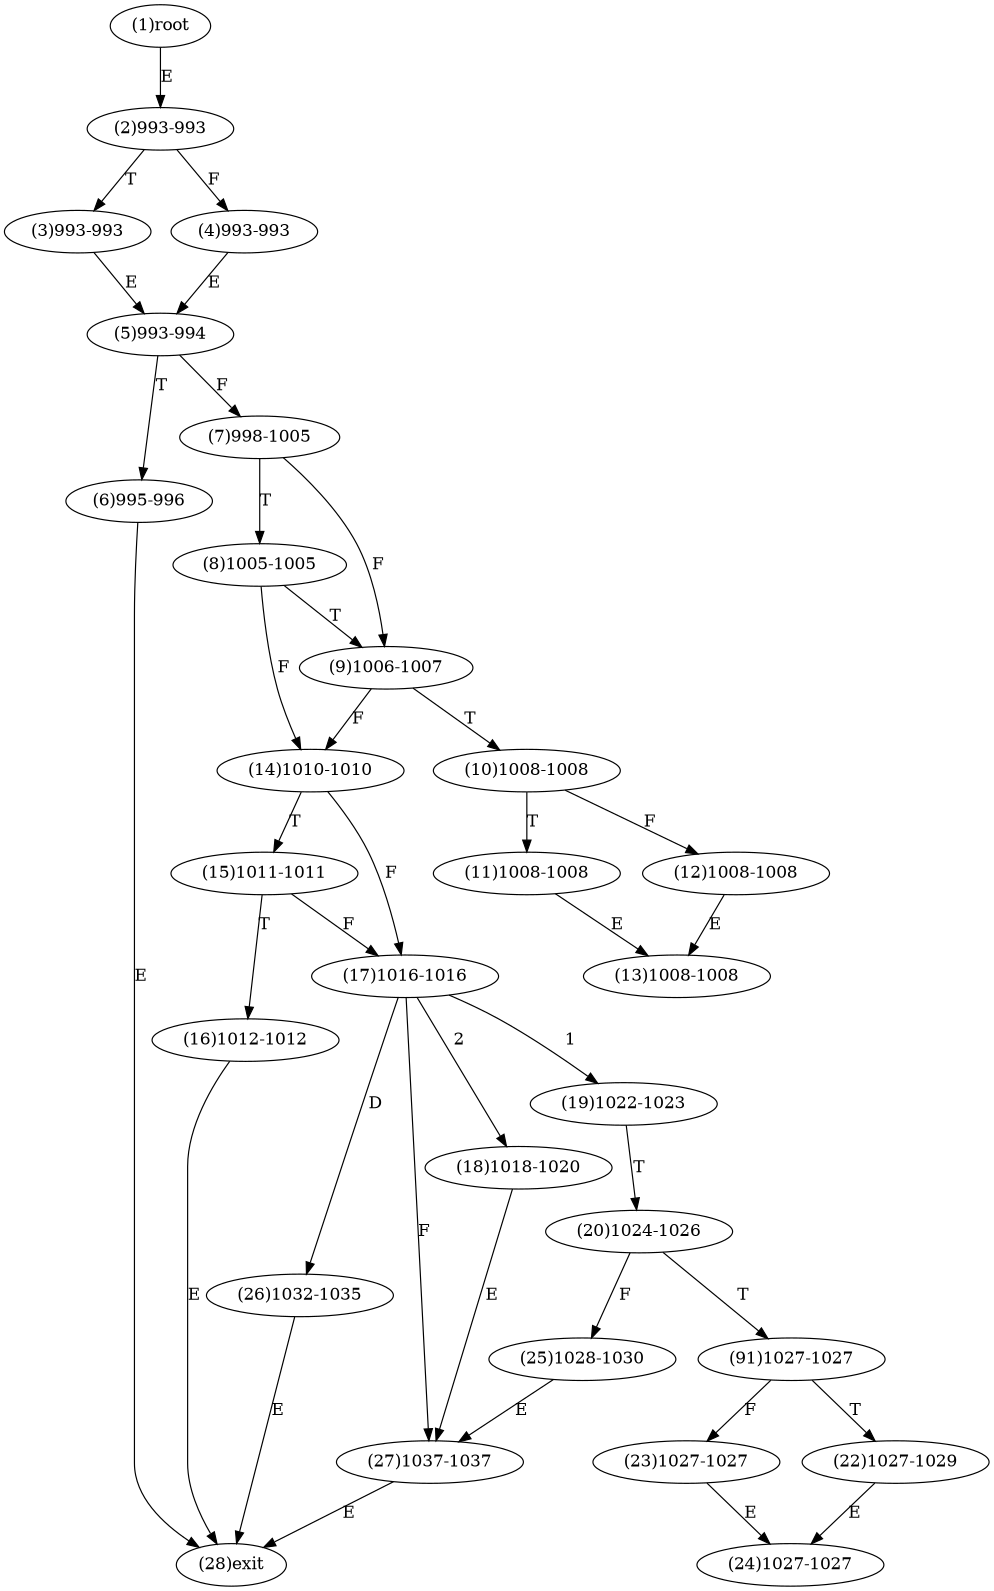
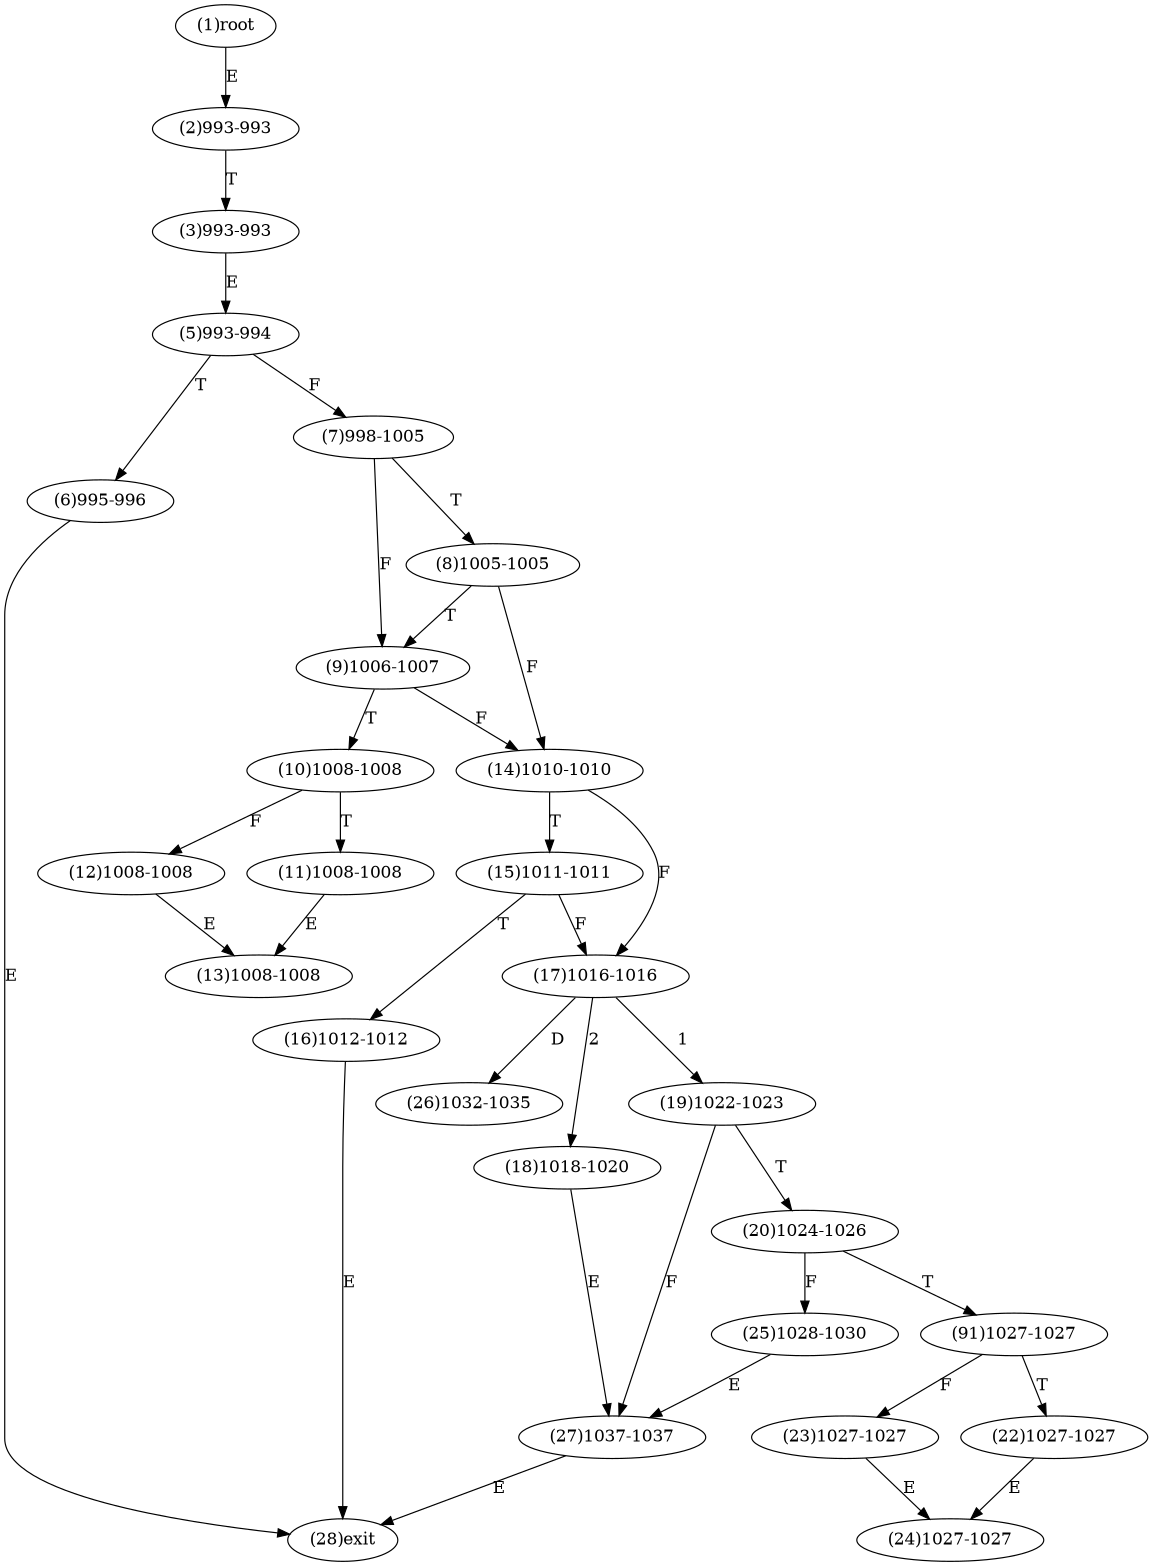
(244, 232) -> none
(417, 1213) -> (669, 1265)
(267, 1424) -> none
(896, 1462) -> (1054, 1437)
